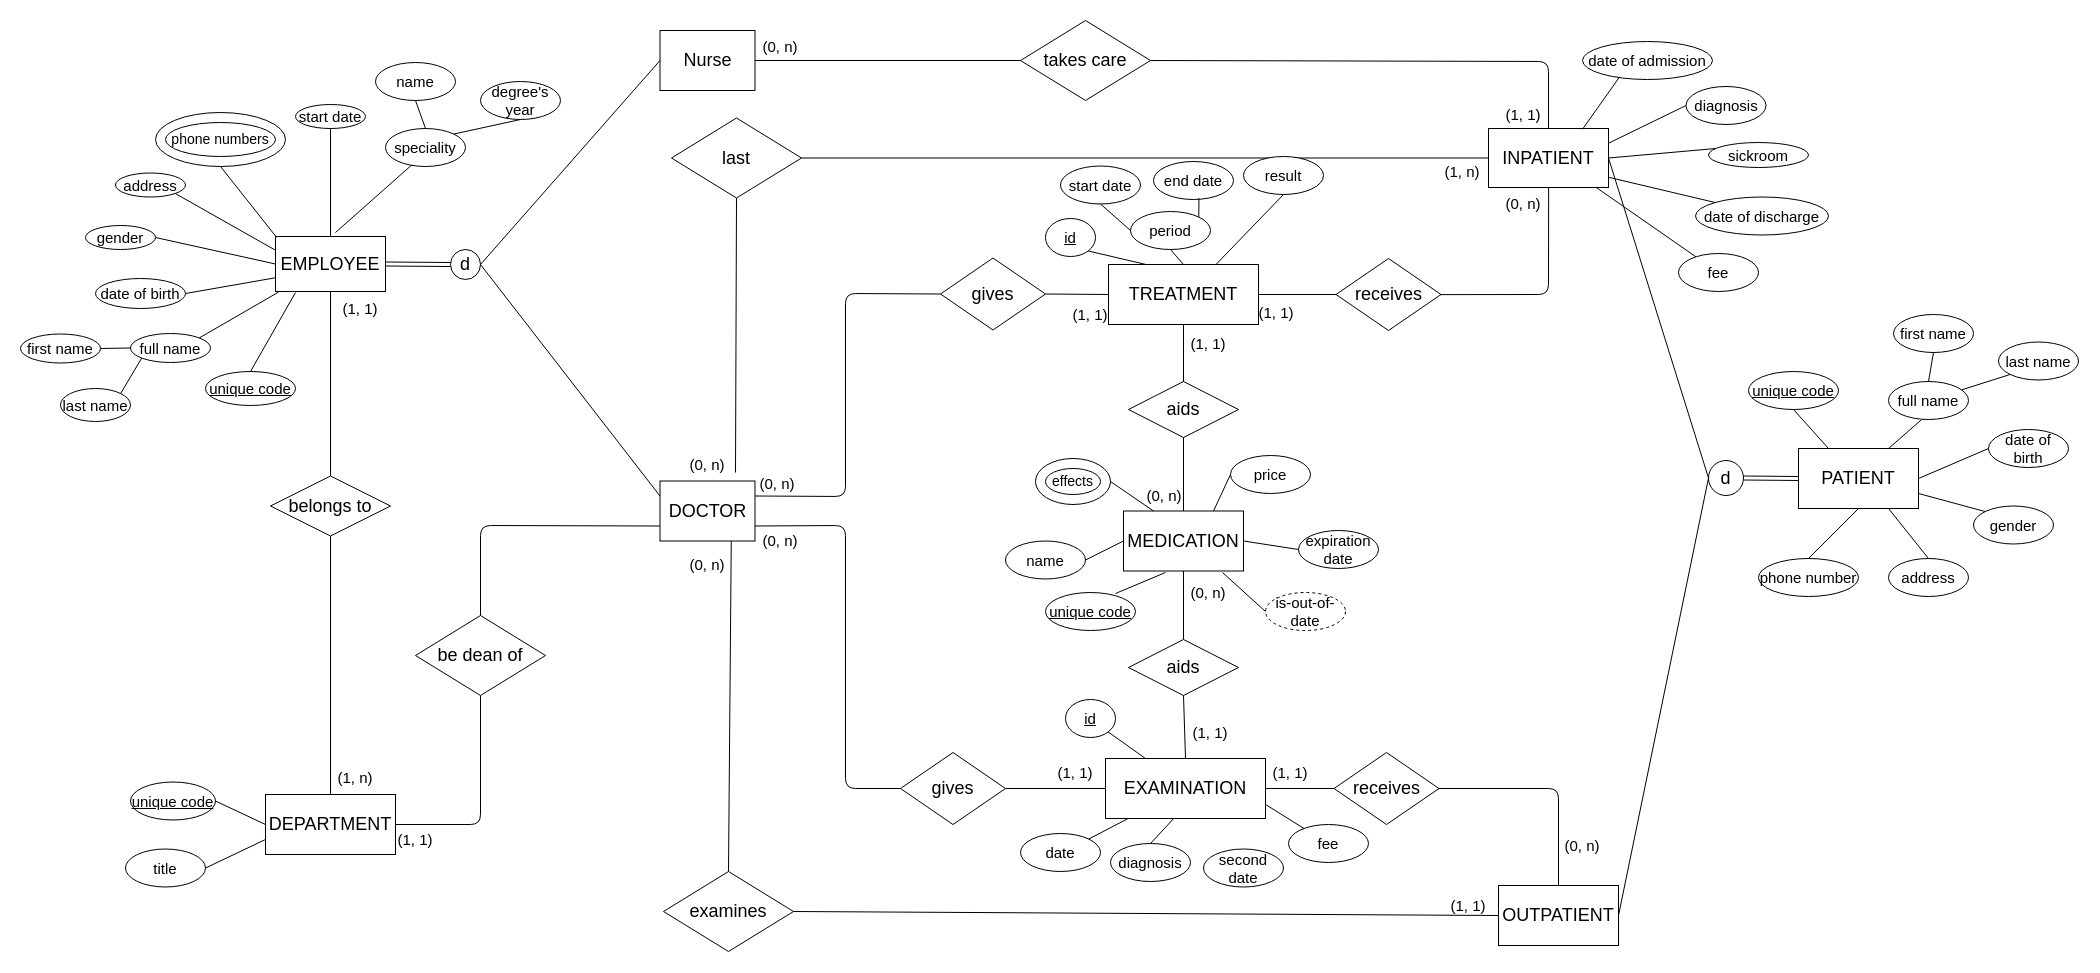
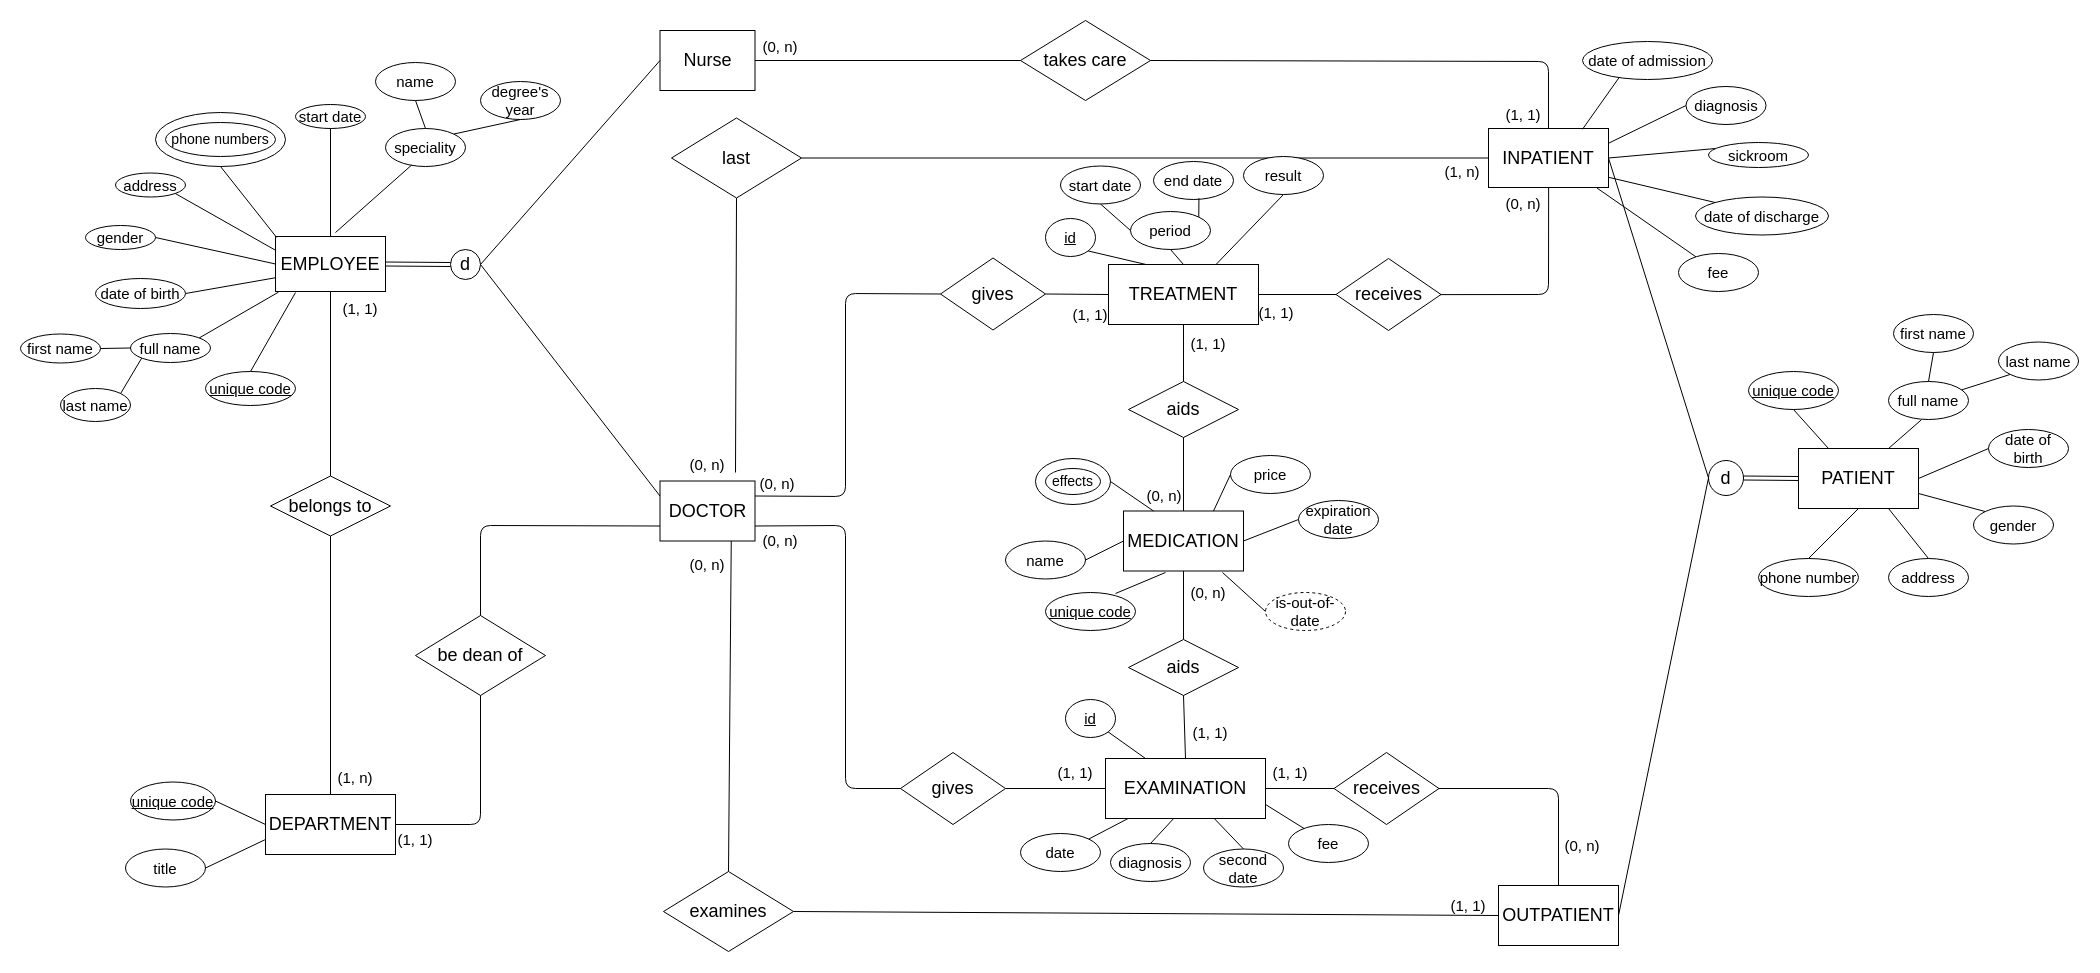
(1339, 550) -> (1339, 520)
none -> (1229, 834)
